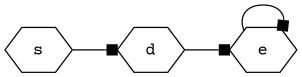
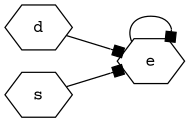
(89, 50) -> (89, 80)
